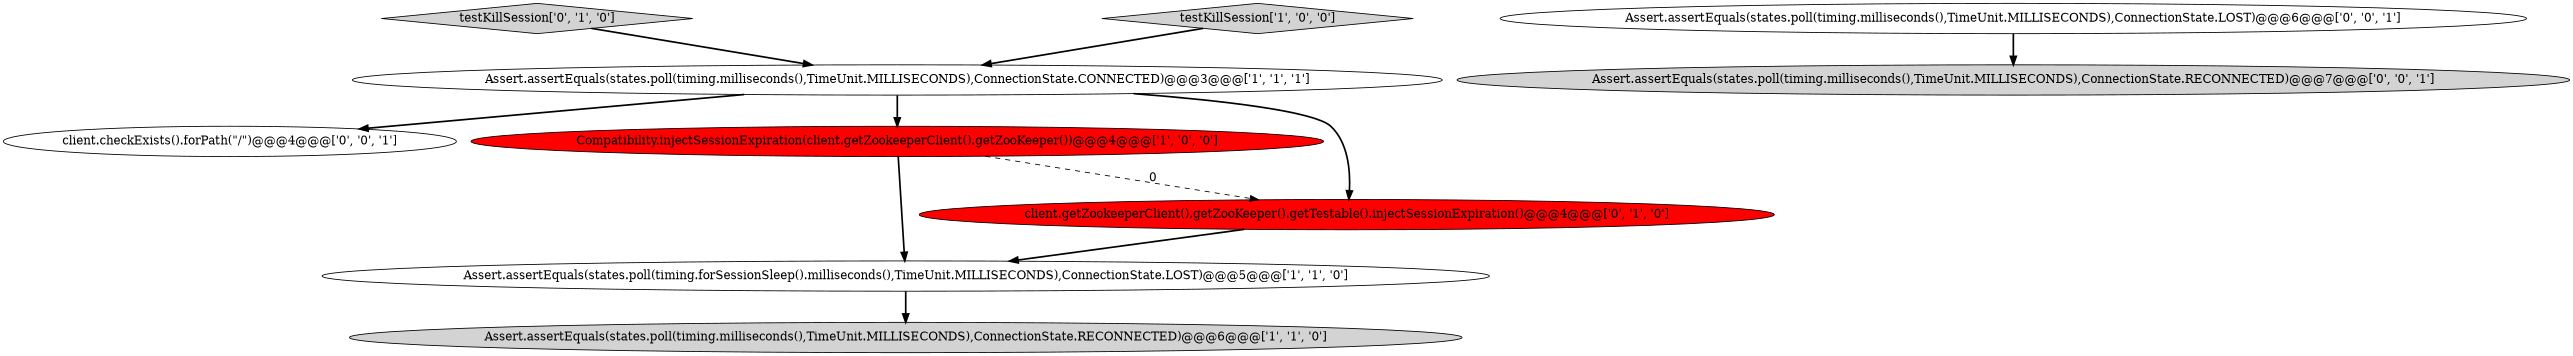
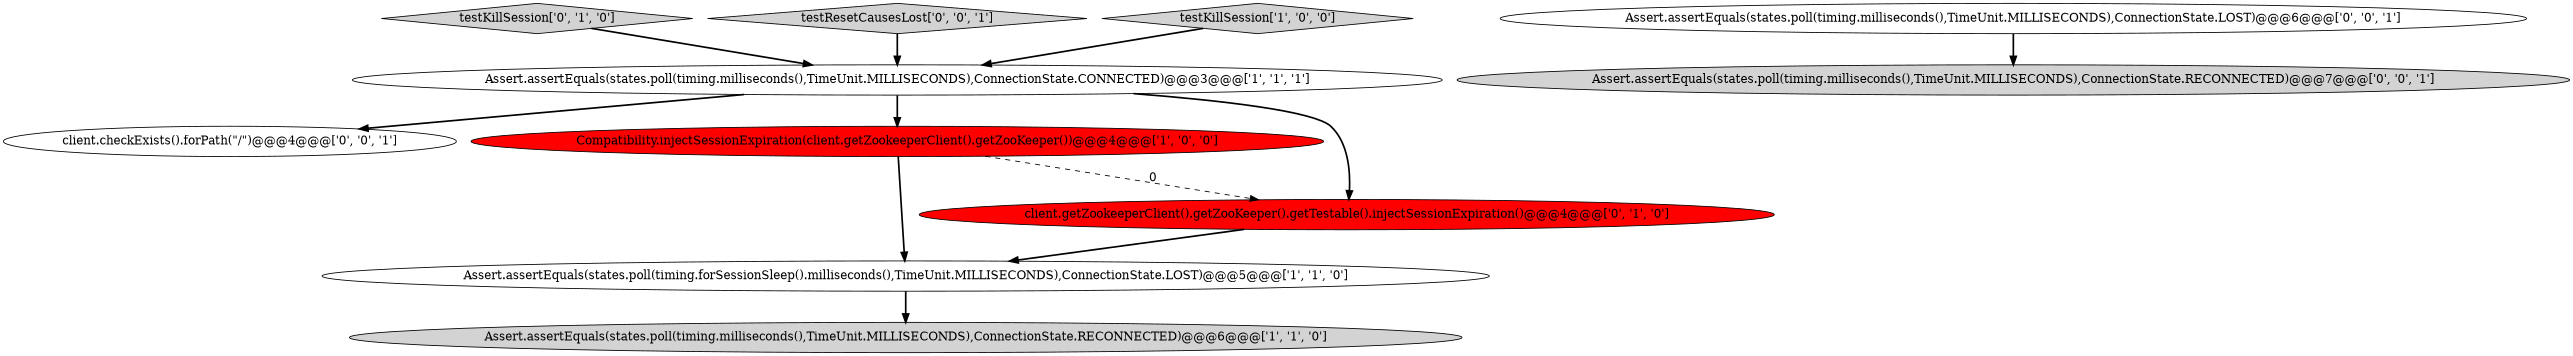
none -> (897, 19)
